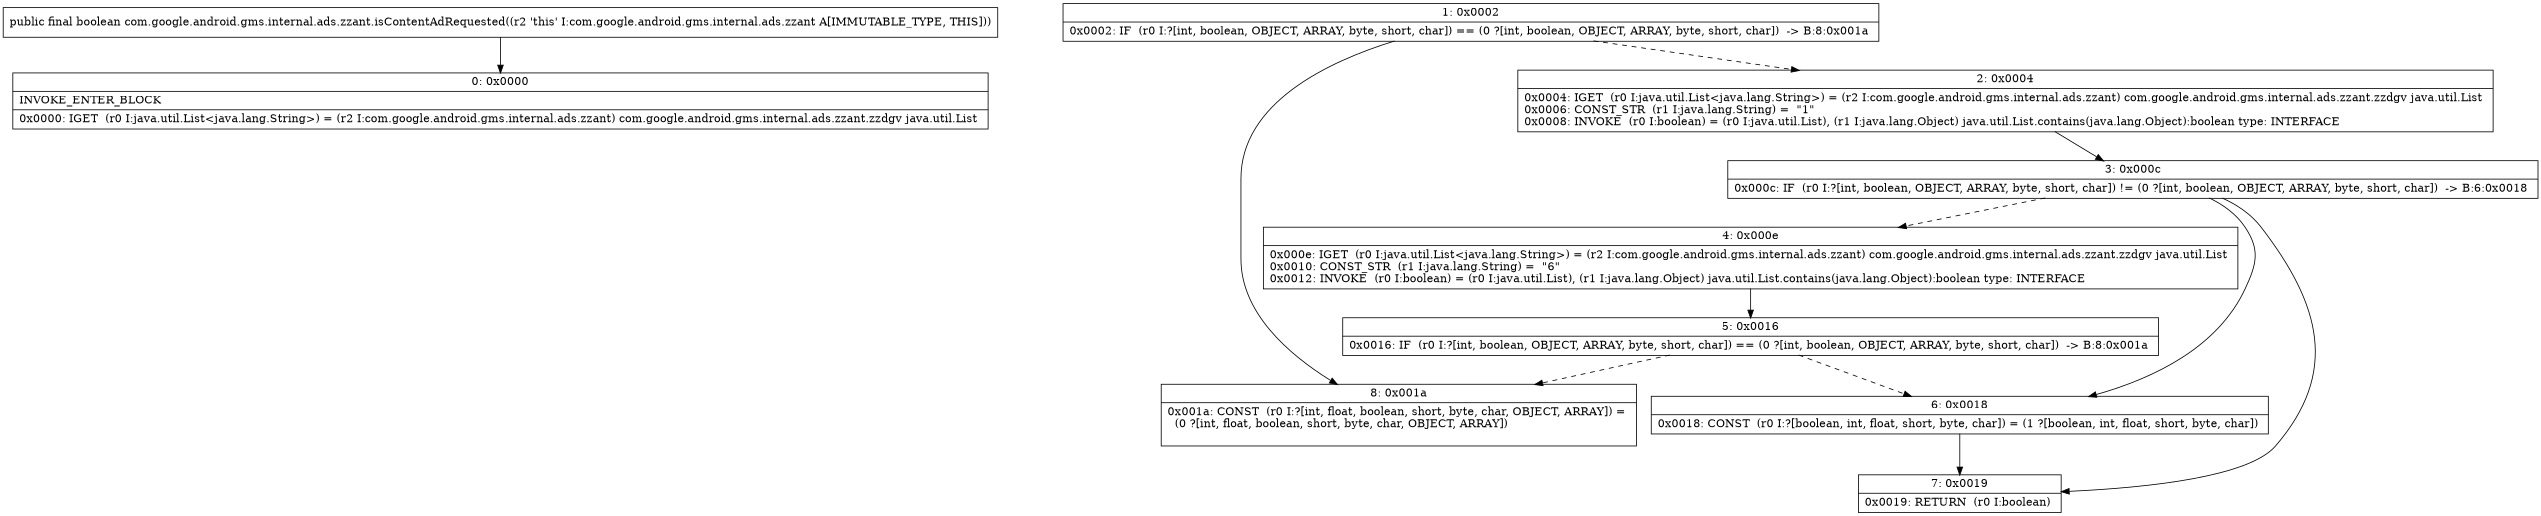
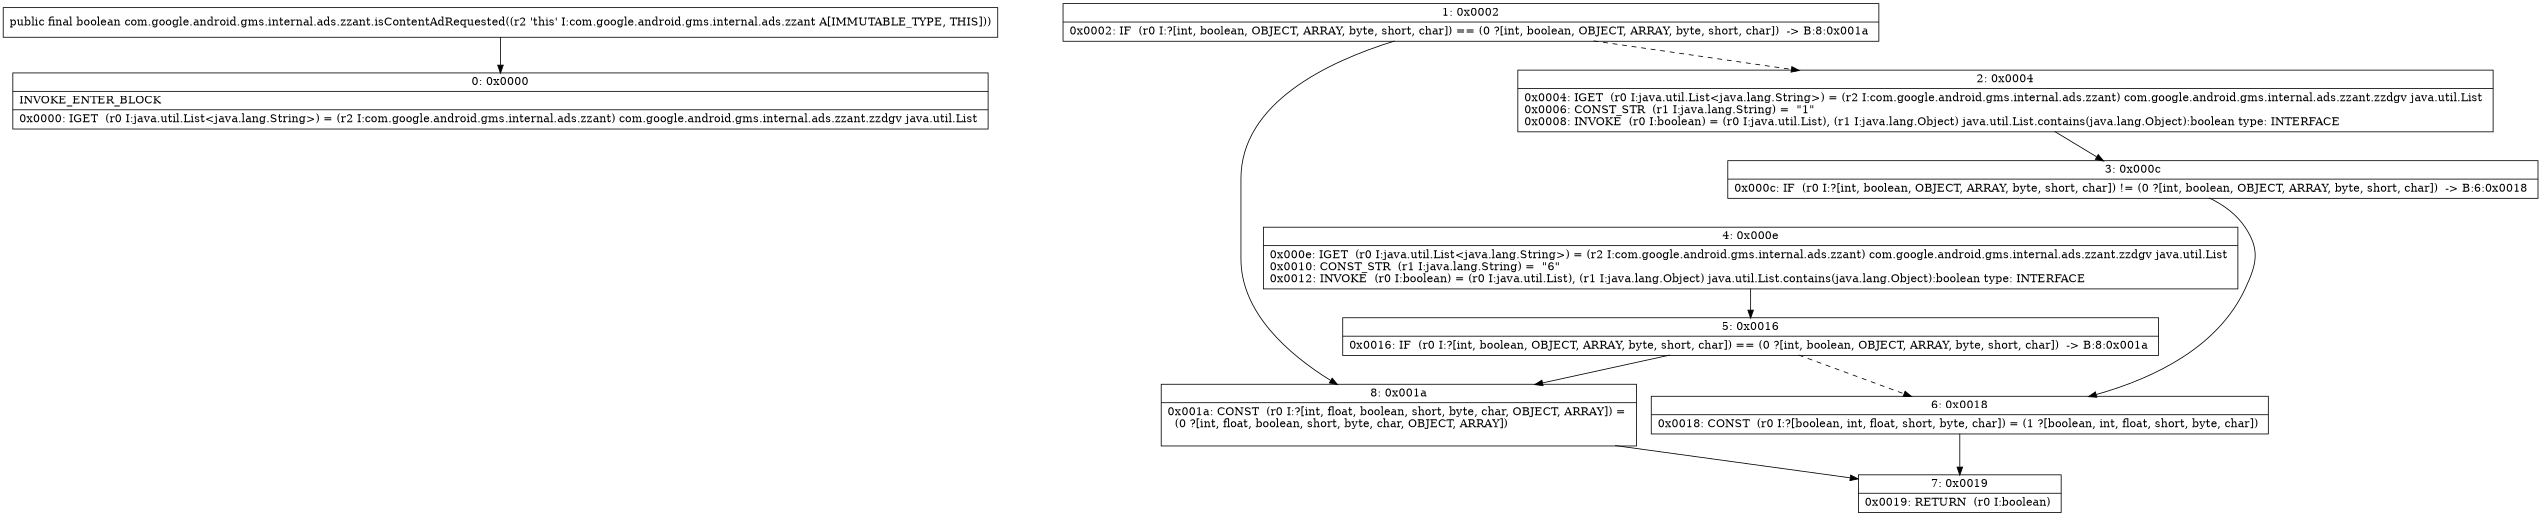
(1976, 212) -> none
(1606, 369) -> (1606, 369)
(2298, 414) -> (1733, 462)
